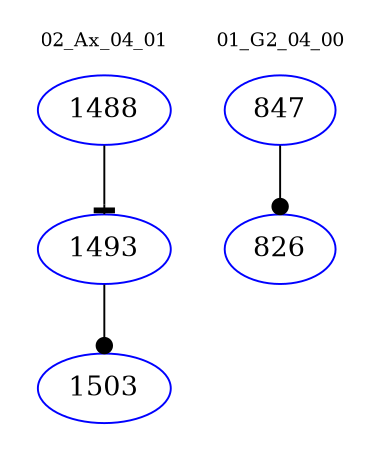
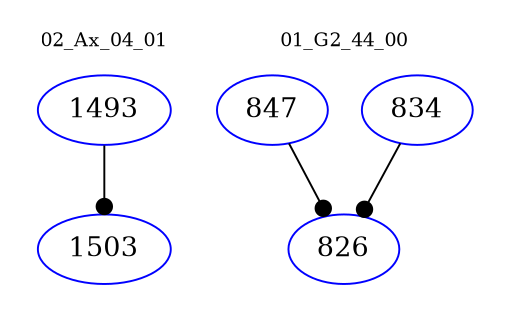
(281, 42) -> (345, 42)
(104, 110) -> none
none -> (417, 110)
